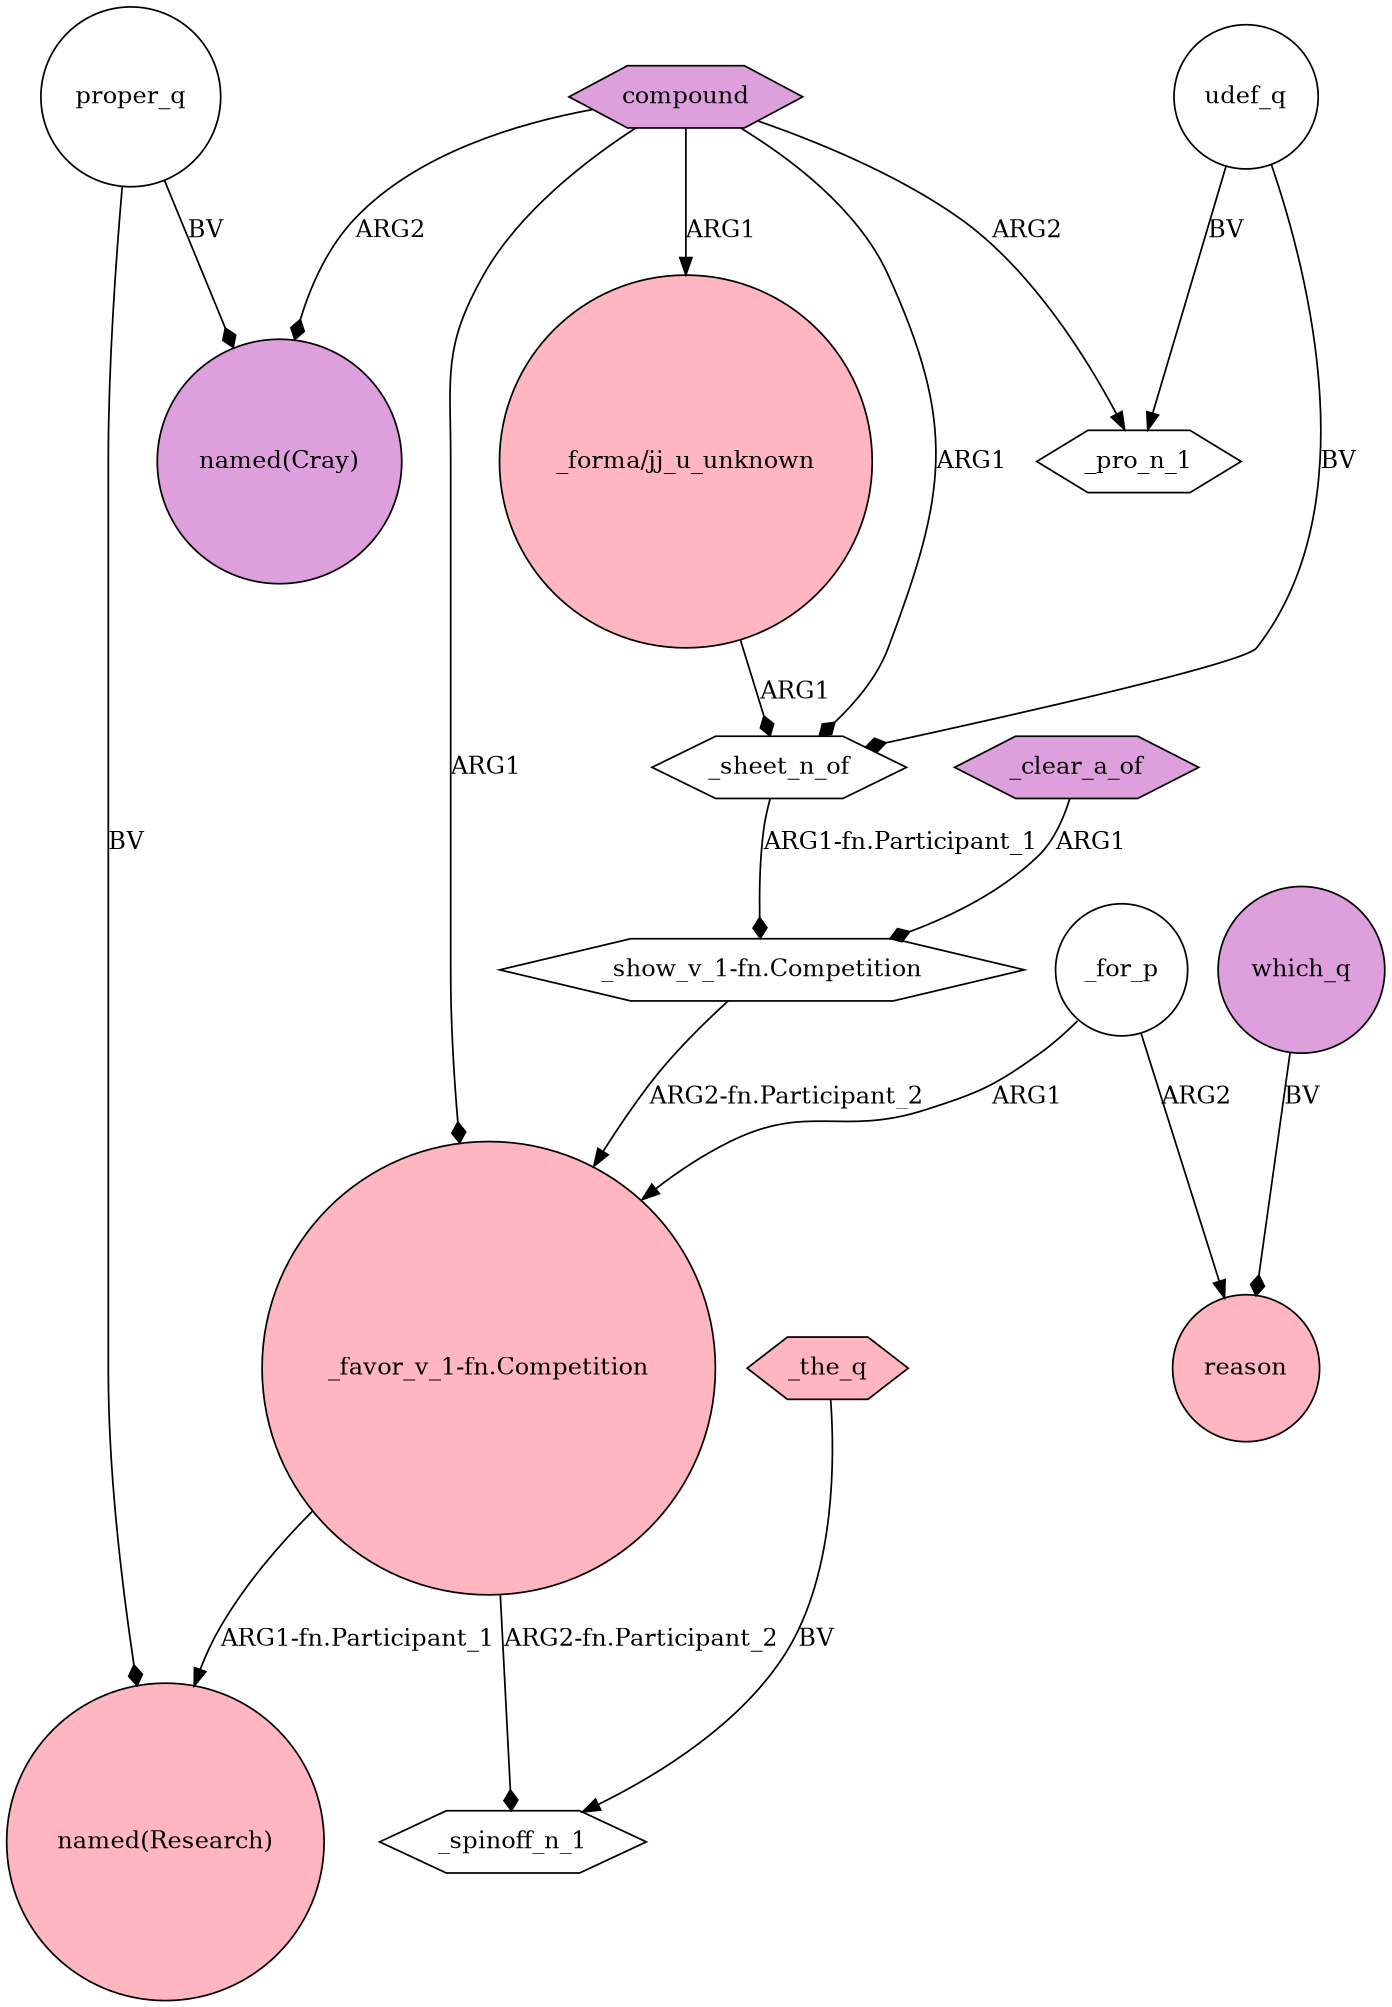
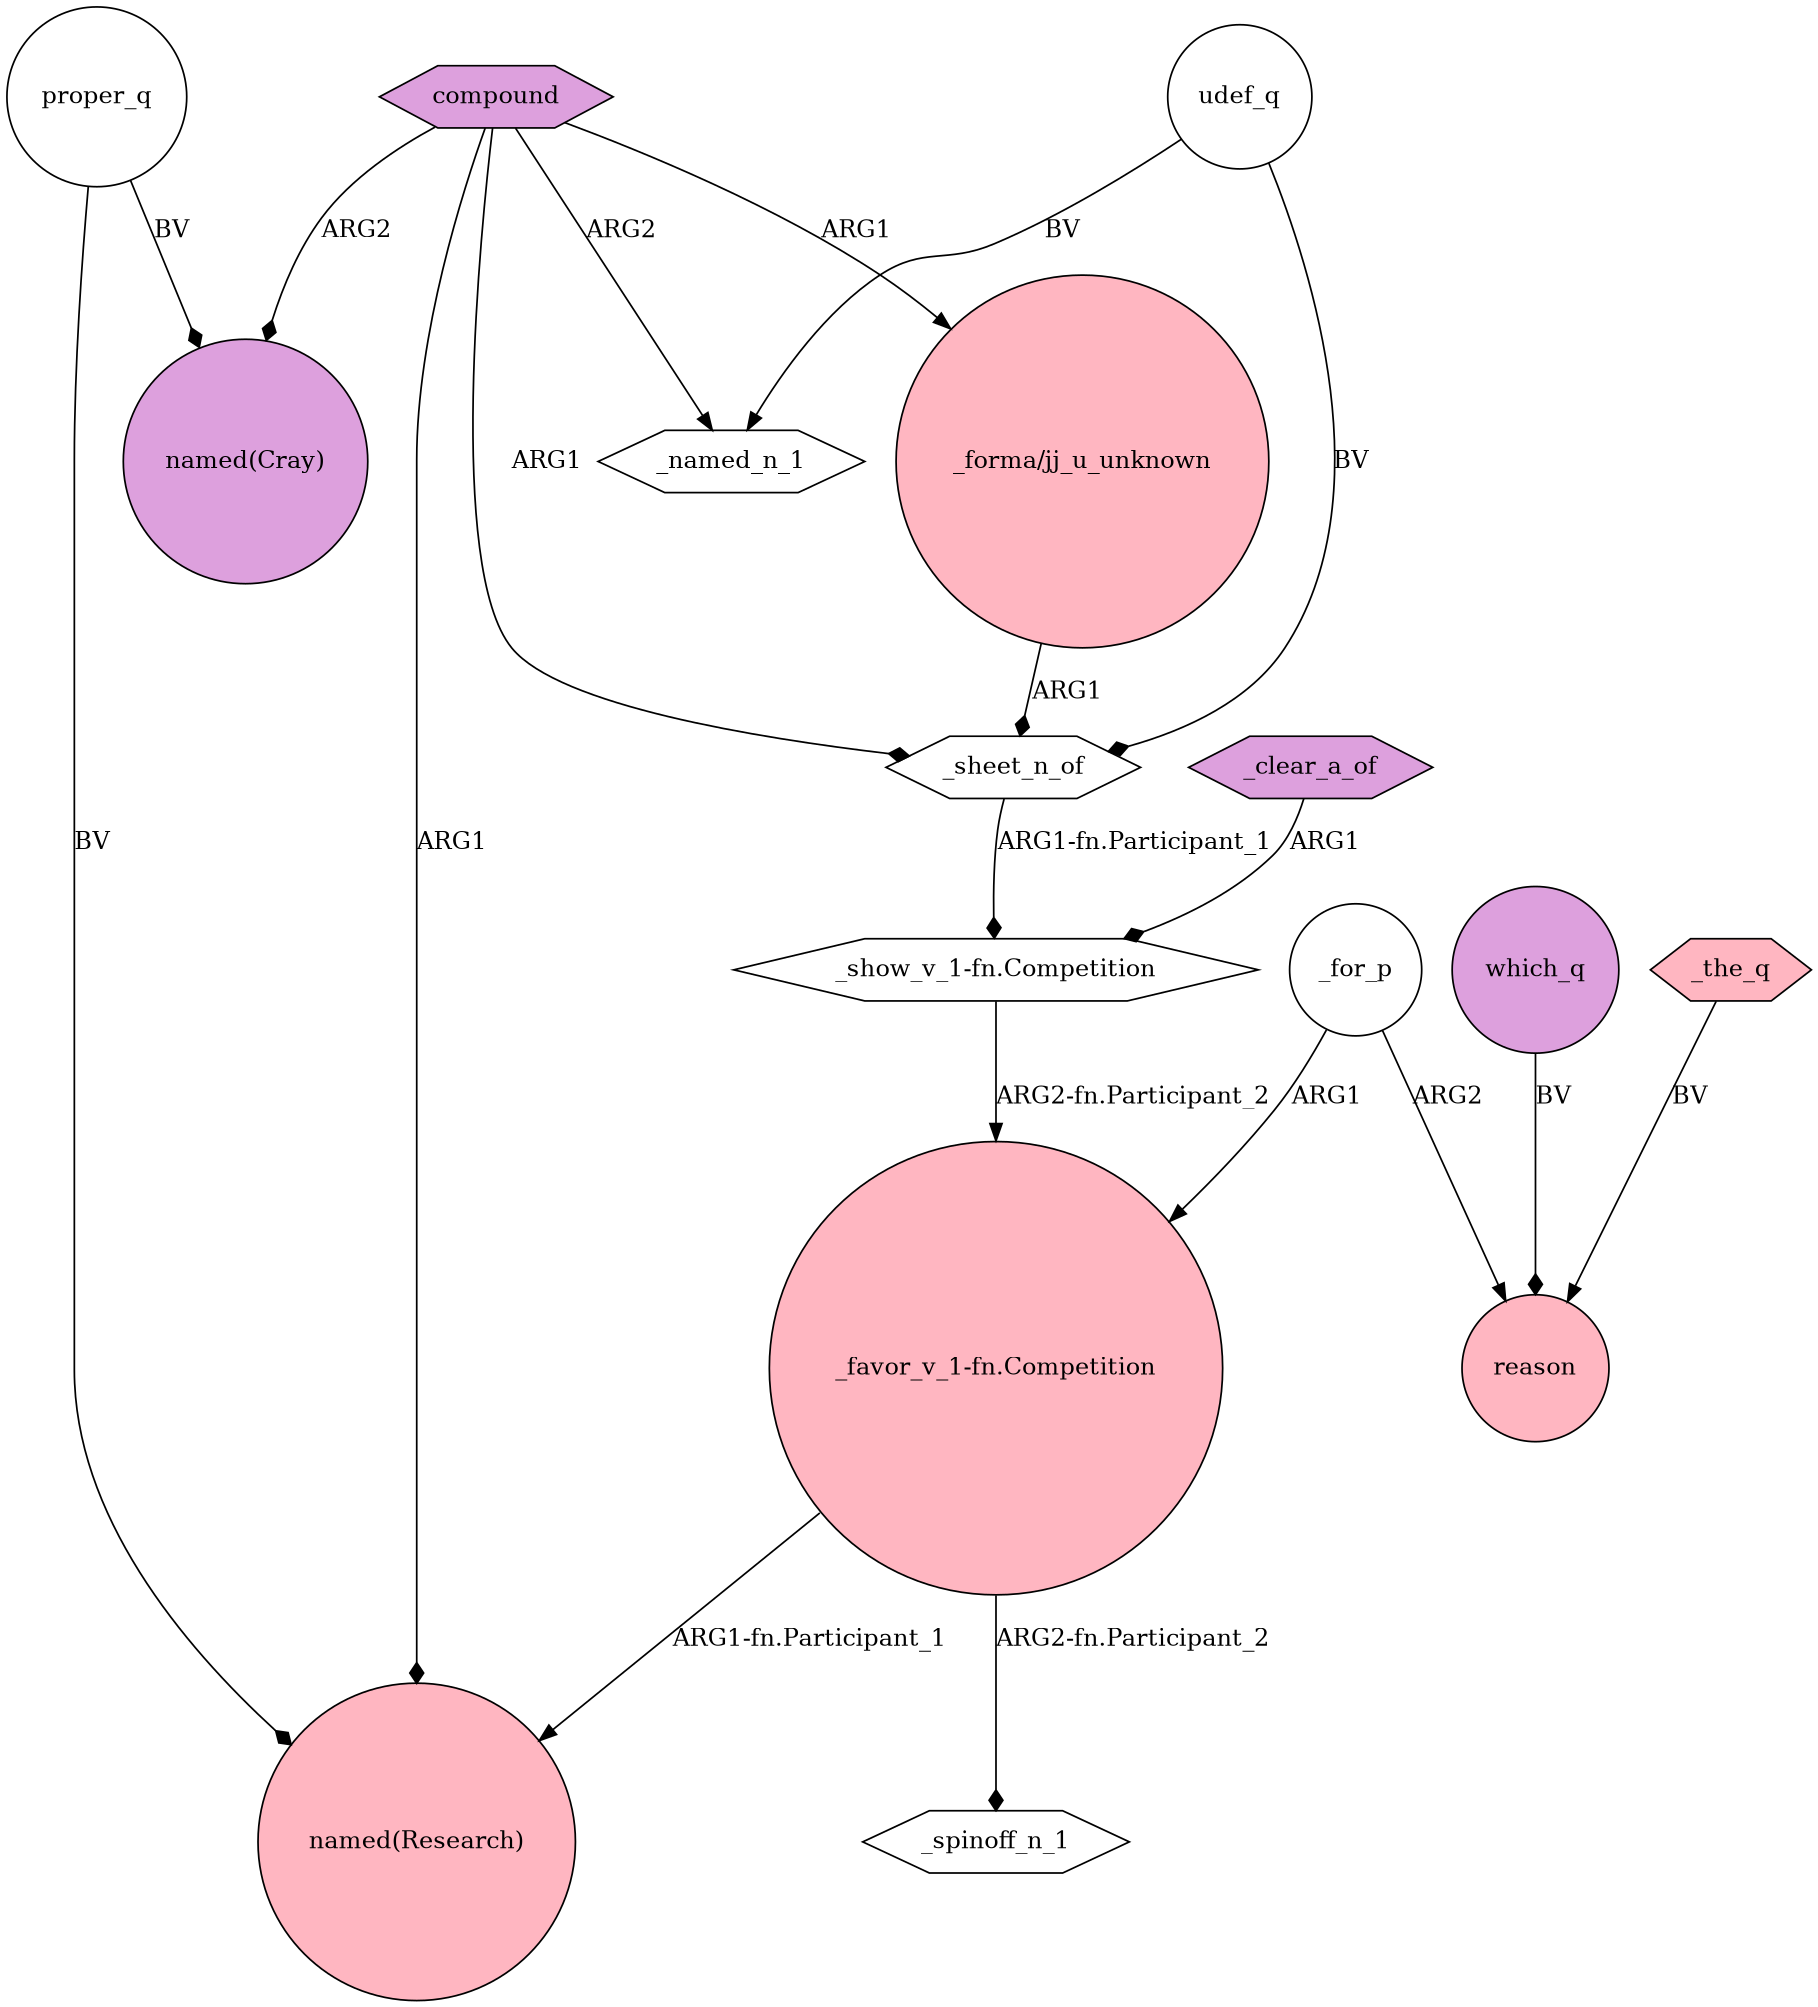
(1139, 461) -> (731, 461)
(451, 589) -> (417, 891)
(790, 1645) -> (1646, 1144)
